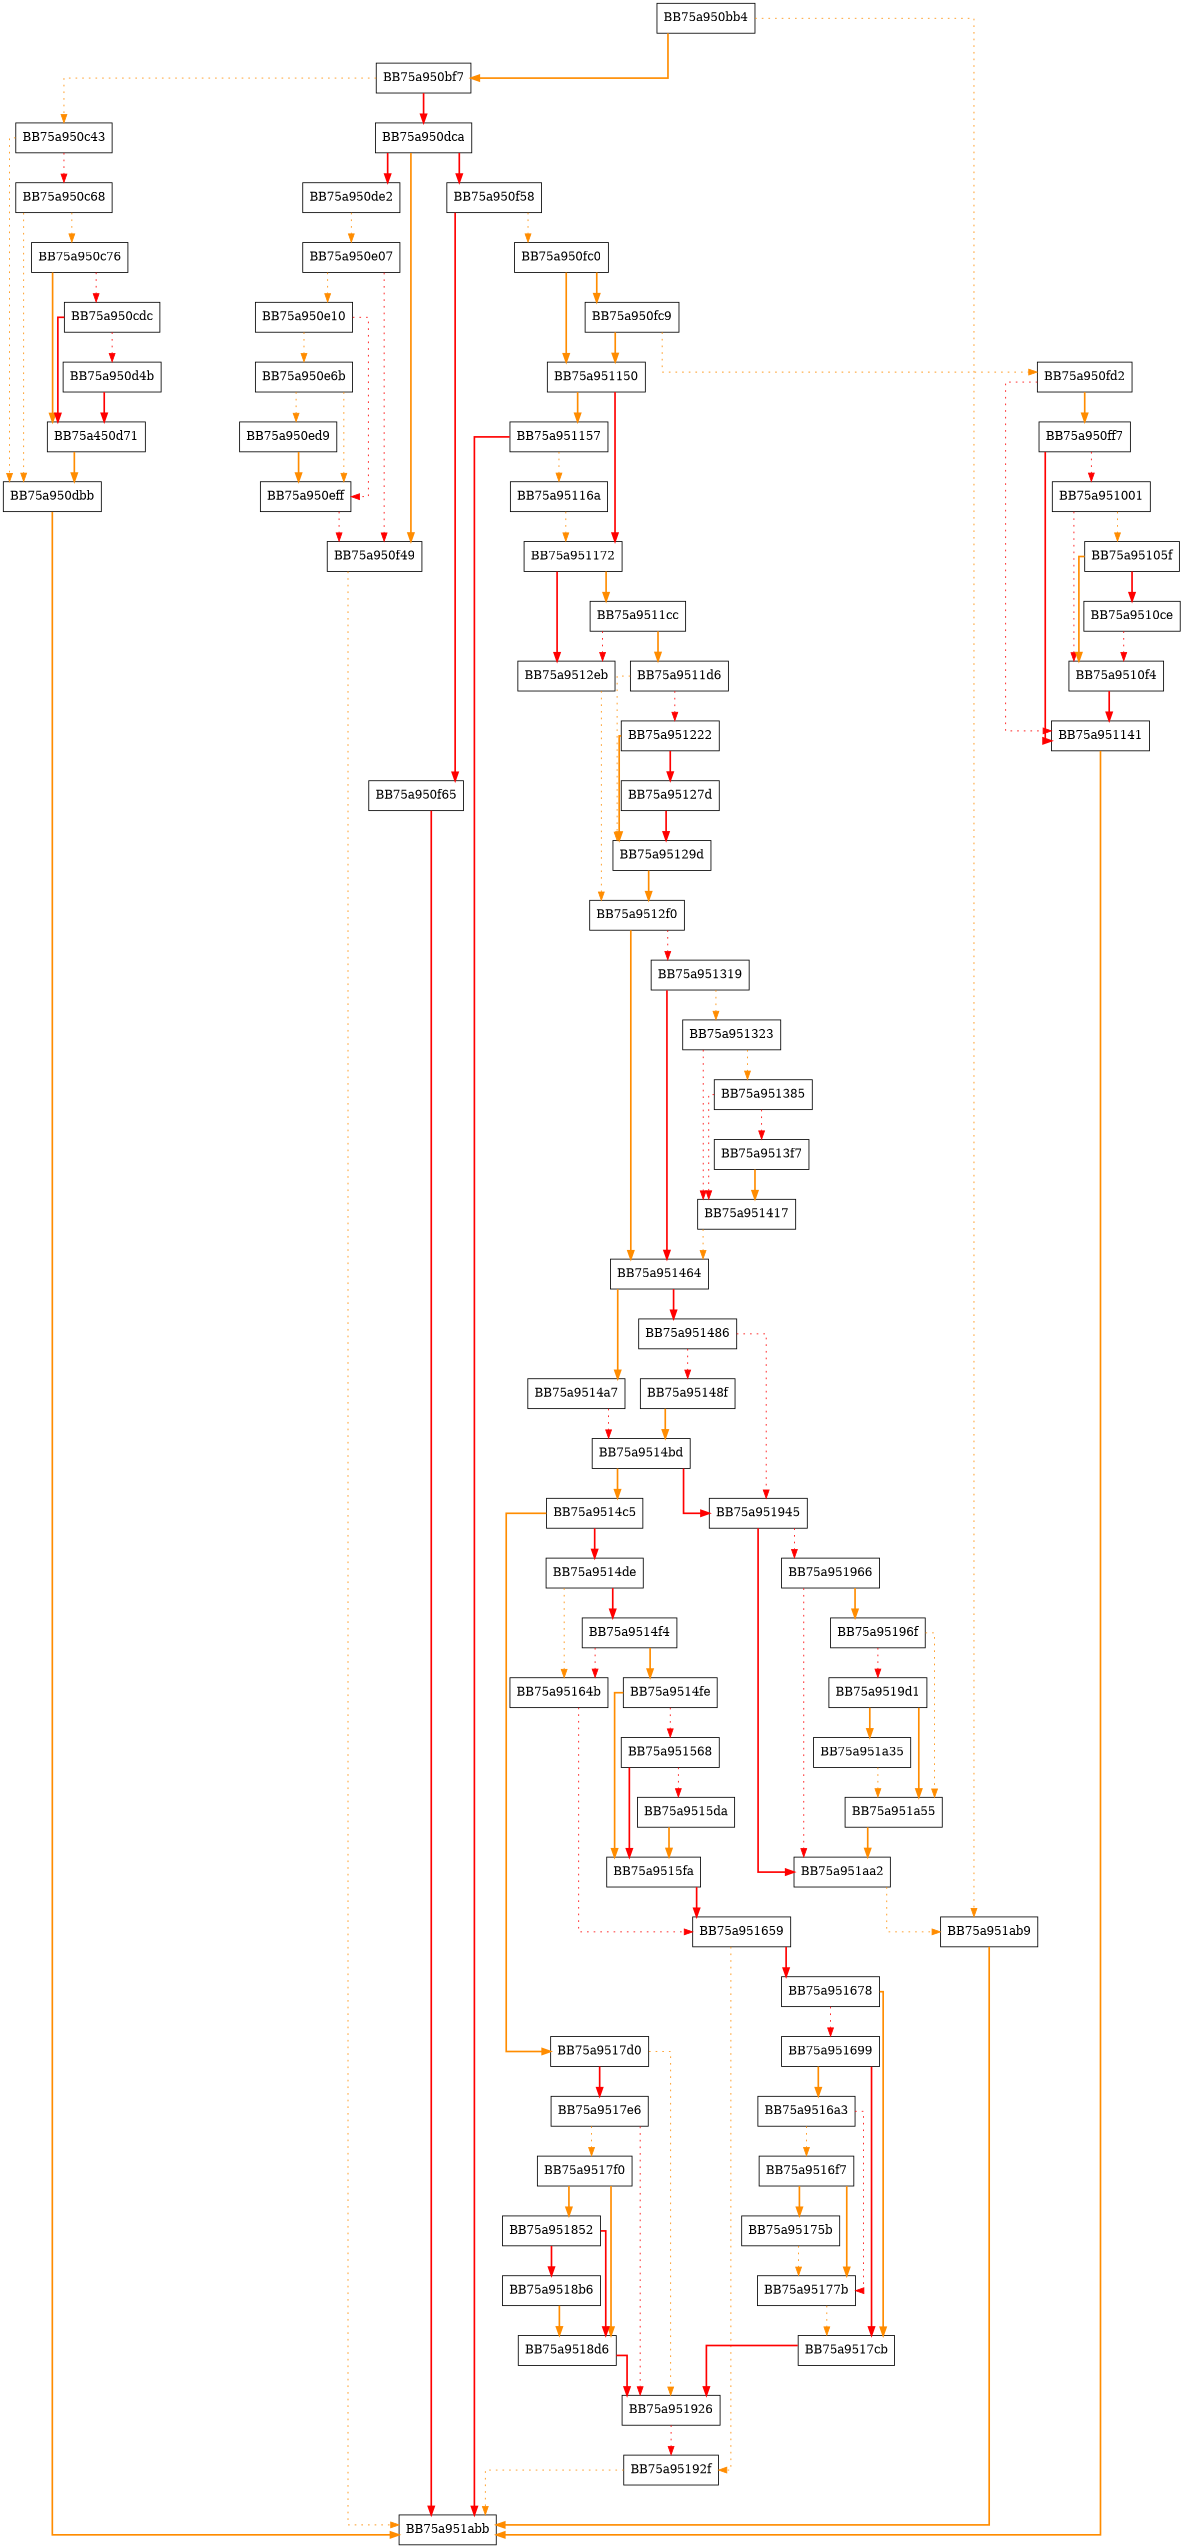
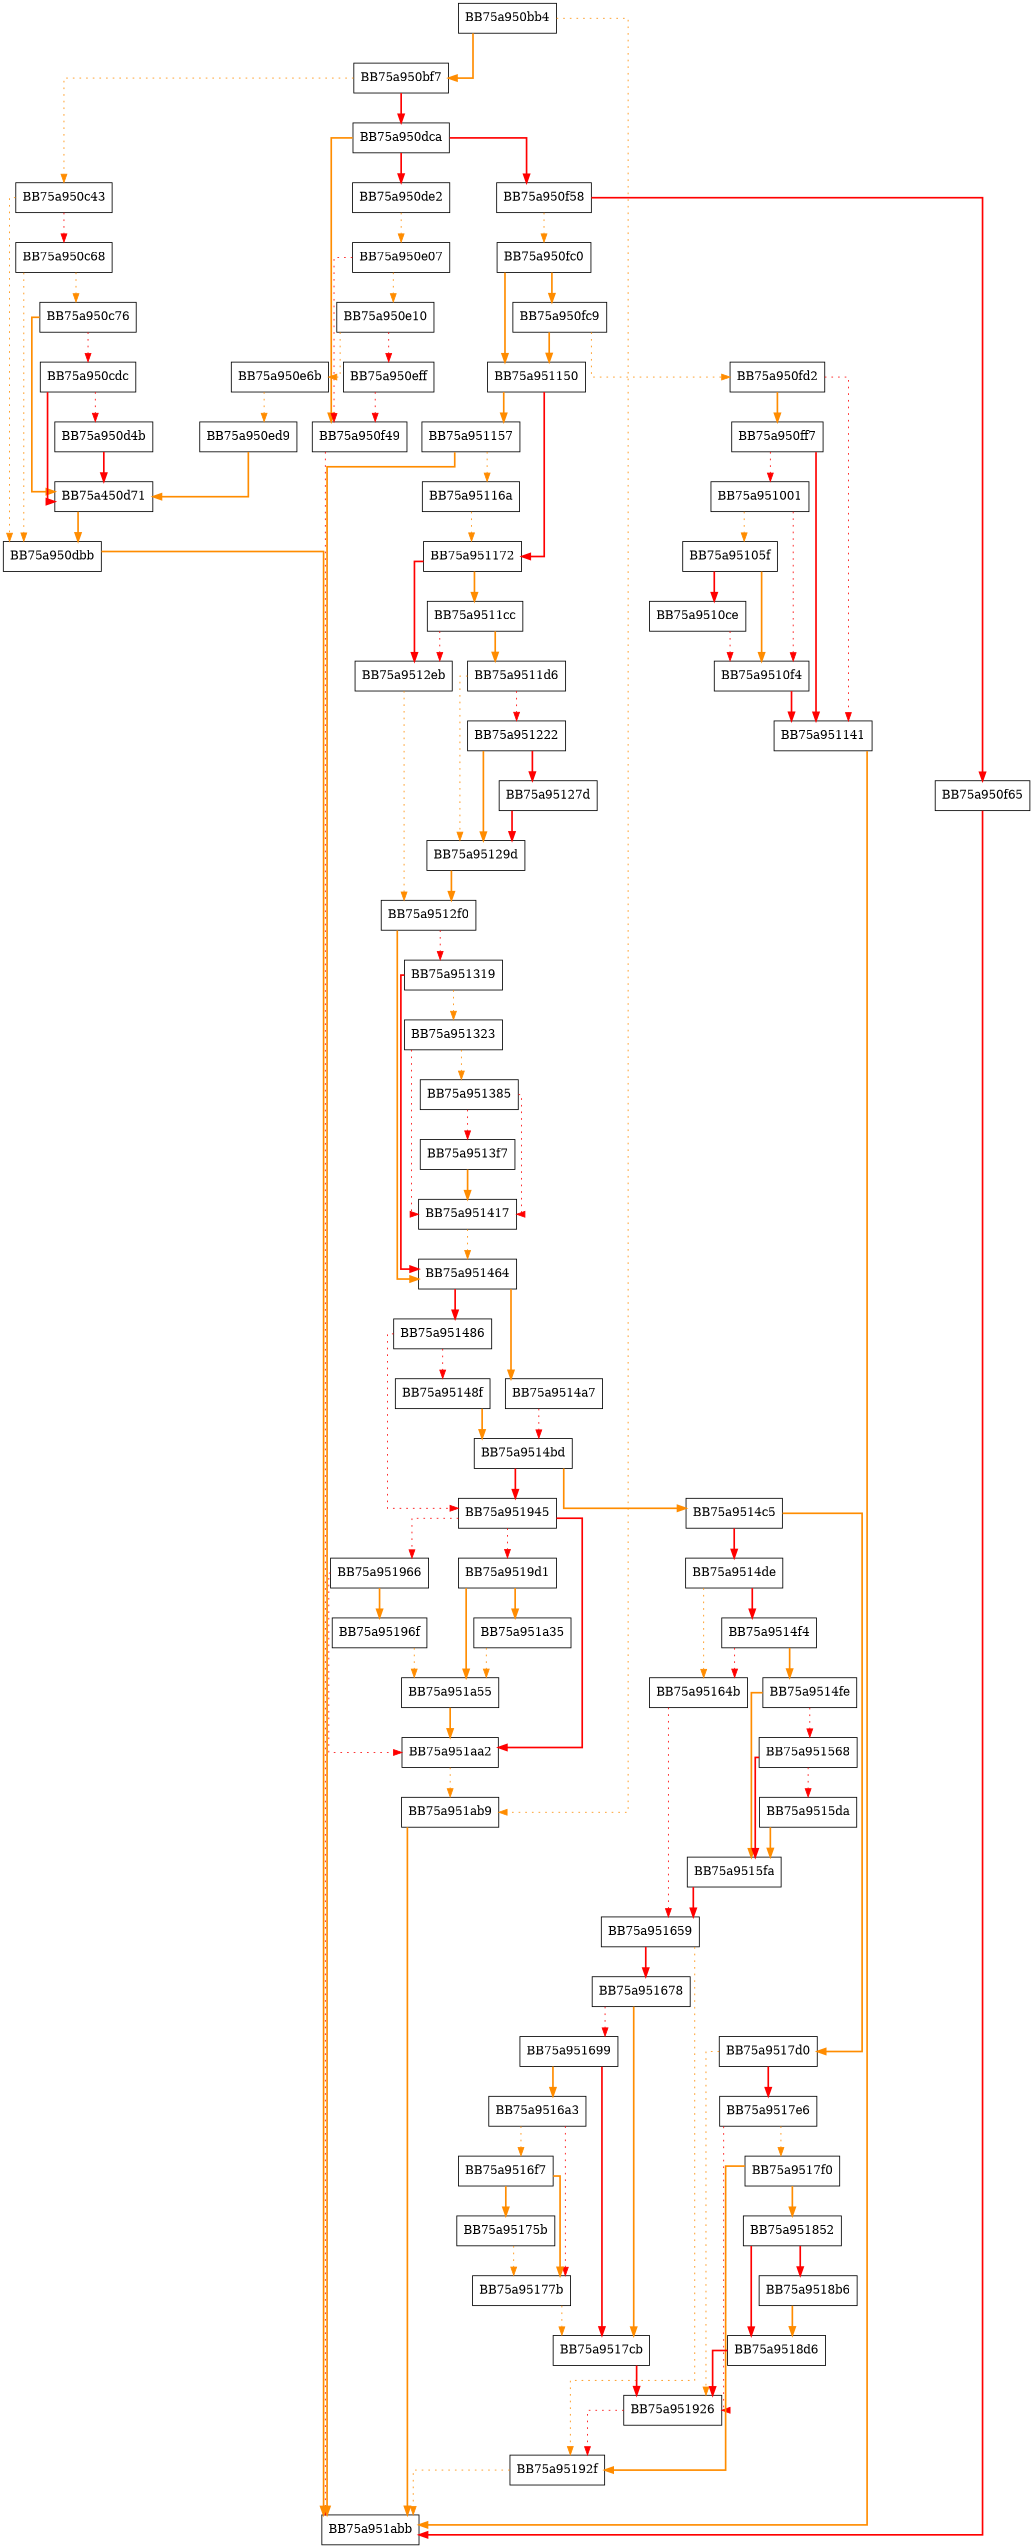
(344, 433) -> none
(299, 463) -> (227, 497)
(474, 1454) -> (327, 1415)
(348, 1570) -> (325, 1479)
(878, 1659) -> (507, 1539)
(611, 2257) -> (726, 2419)
